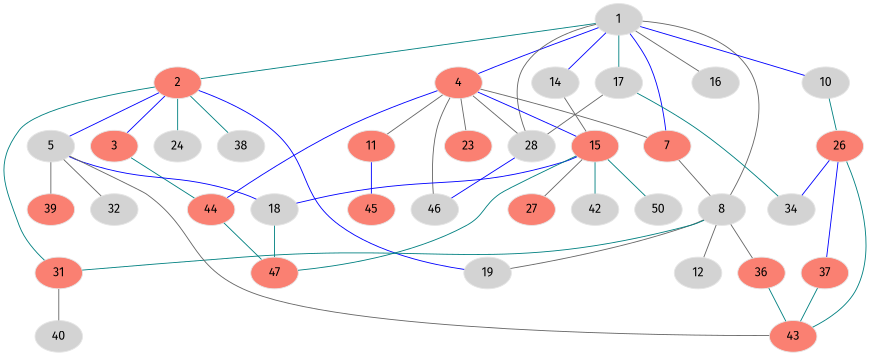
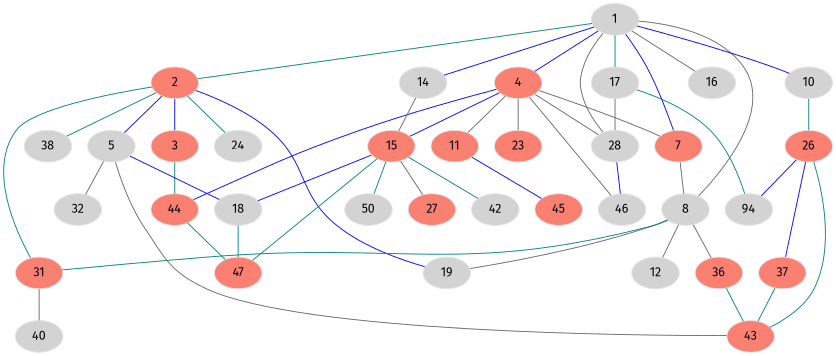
(51, 210) -> none
(791, 210) -> (749, 210)
